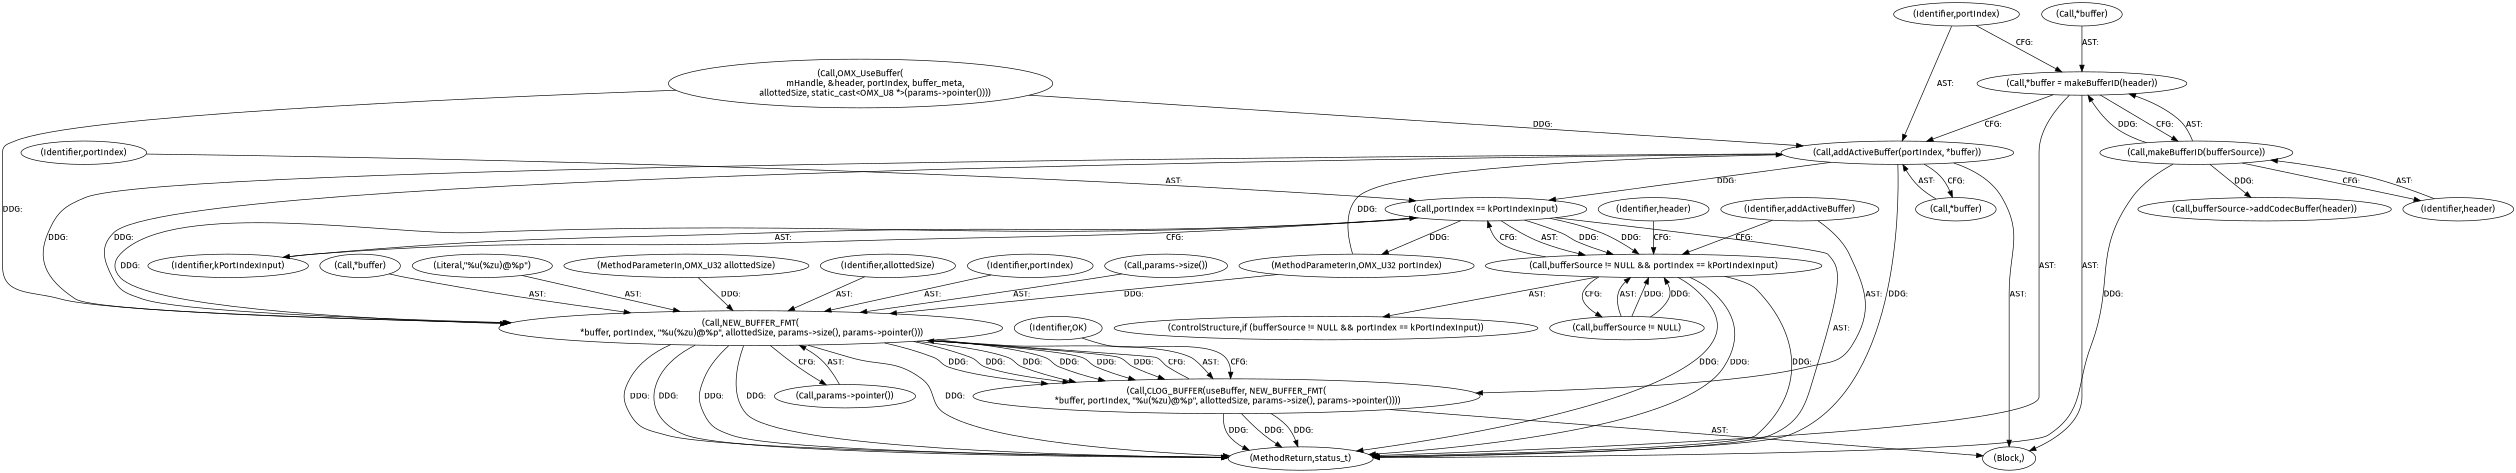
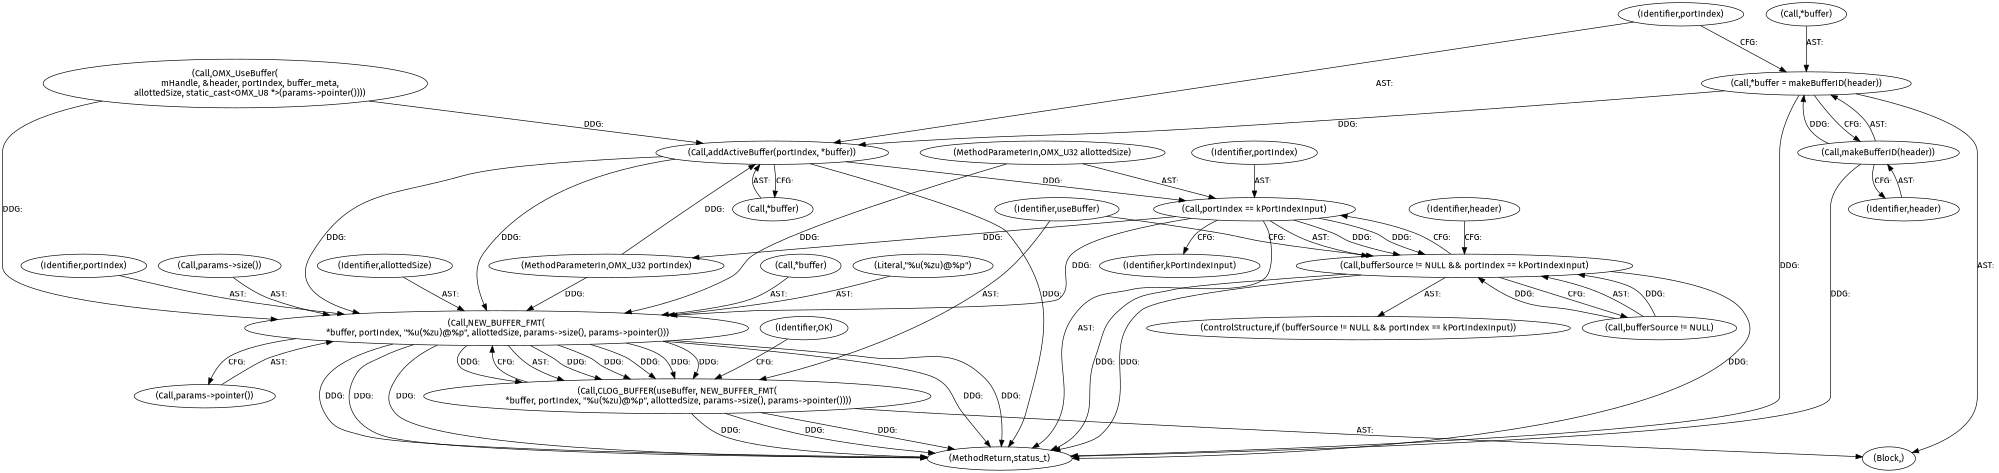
(1995, 124) -> (1349, 124)
(2196, 153) -> (1878, 153)
(1800, 209) -> (1057, 209)
(2265, 209) -> none
(762, 233) -> (1146, 180)
(2049, 266) -> (1791, 266)
(2009, 287) -> none
